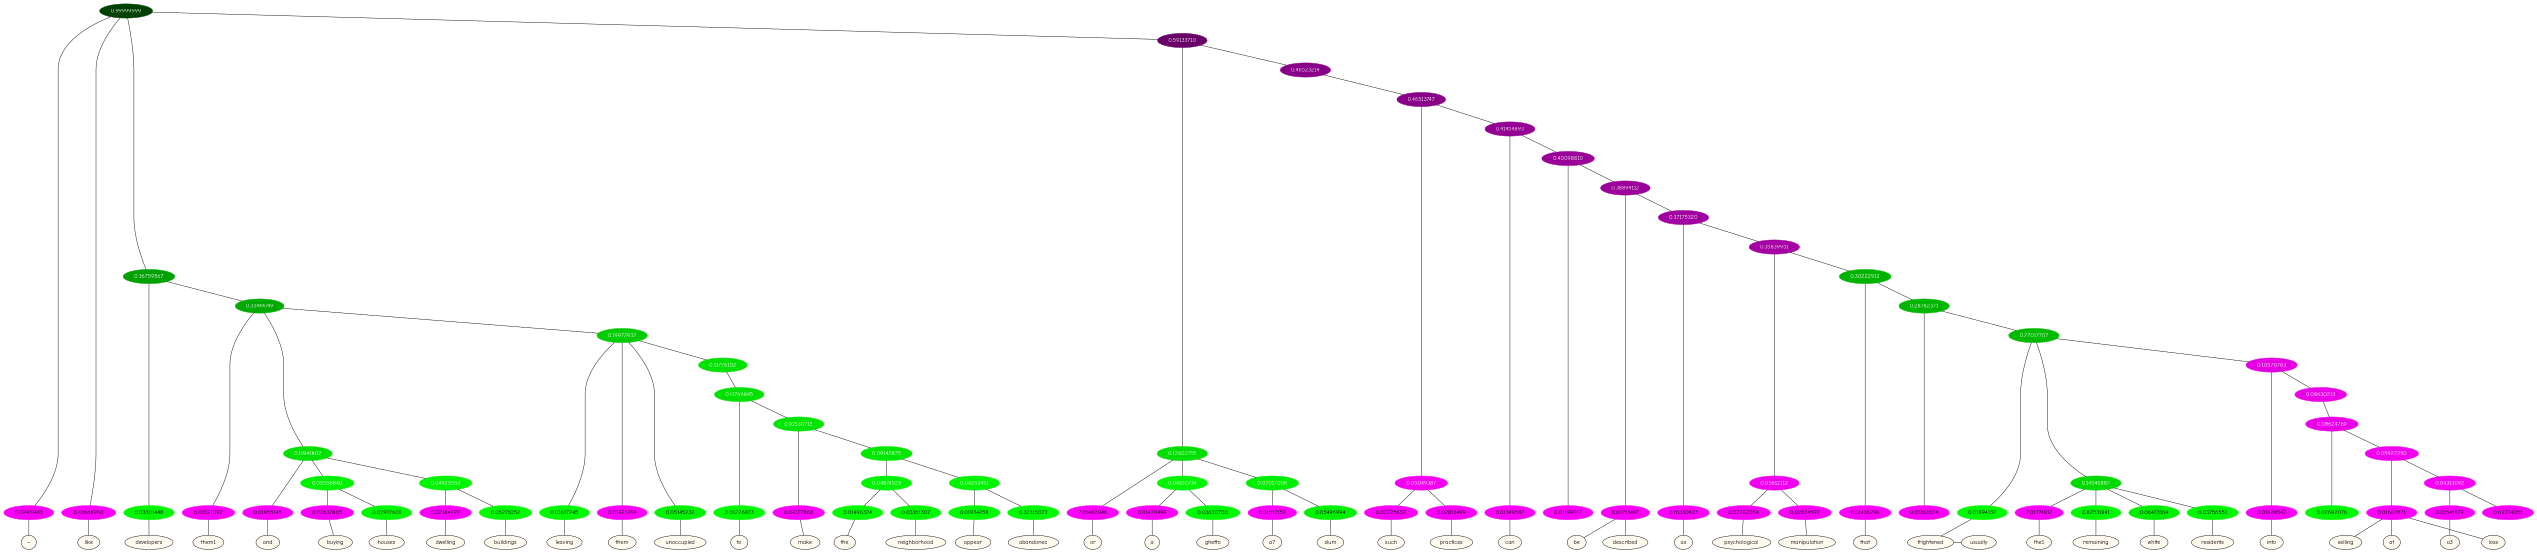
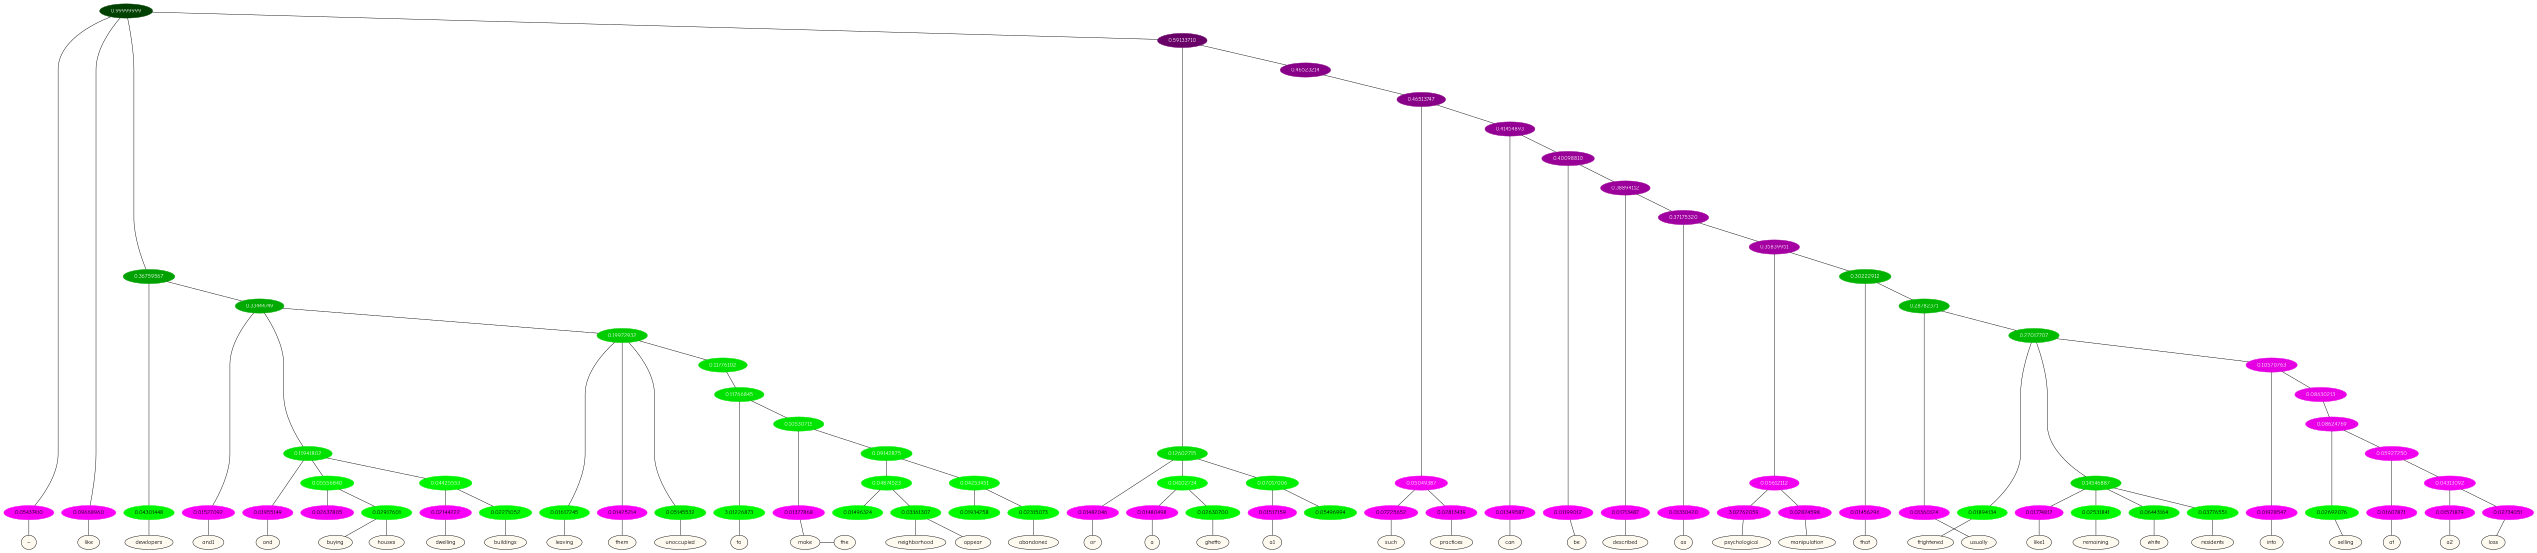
(29, 513) -> (29, 513)
(89, 513) -> (89, 513)
(149, 513) -> (149, 513)
(208, 513) -> (208, 513)
(268, 513) -> (268, 513)
(446, 513) -> (446, 513)
(505, 513) -> (505, 513)
(680, 513) -> (680, 513)
(739, 513) -> (739, 513)
(799, 513) -> (799, 513)
(1033, 513) -> (1033, 513)
(1093, 513) -> (1093, 513)
(1152, 513) -> (1152, 513)
(1213, 513) -> (1213, 513)
(1391, 513) -> (1391, 513)
(1451, 513) -> (1451, 513)
(1683, 513) -> (1683, 513)
(1744, 513) -> (1744, 513)
(1805, 513) -> (1805, 513)
(1865, 513) -> (1865, 513)
(1982, 513) -> (1982, 513)
(2039, 513) -> (2039, 513)
(2096, 513) -> (2096, 513)
(2154, 513) -> (2154, 513)
(2213, 513) -> (2213, 513)
(2450, 513) -> (2450, 513)
(331, 528) -> (360, 528)
(851, 528) -> (827, 542)
(974, 528) -> (945, 528)
(1600, 528) -> (1572, 528)
(2368, 528) -> (2339, 528)
(2446, 528) -> (2501, 528)
(208, 542) -> (208, 542)
(1272, 542) -> (1272, 542)
(1330, 542) -> none
(1958, 542) -> (1951, 527)
(2039, 542) -> (2039, 542)
(2450, 542) -> (2450, 542)
